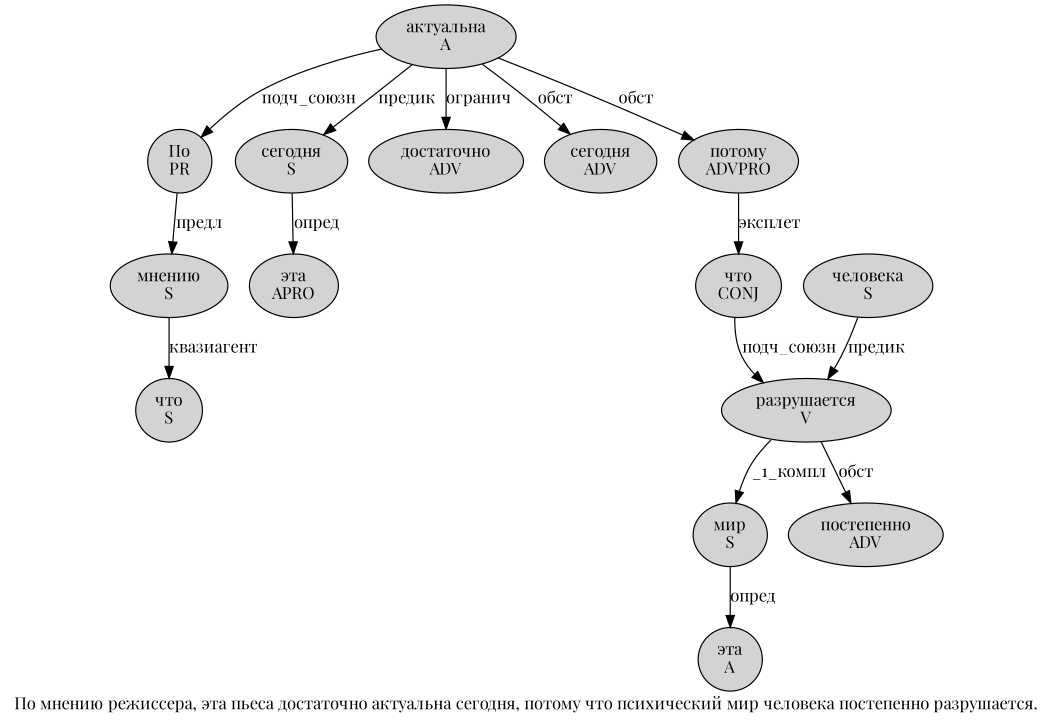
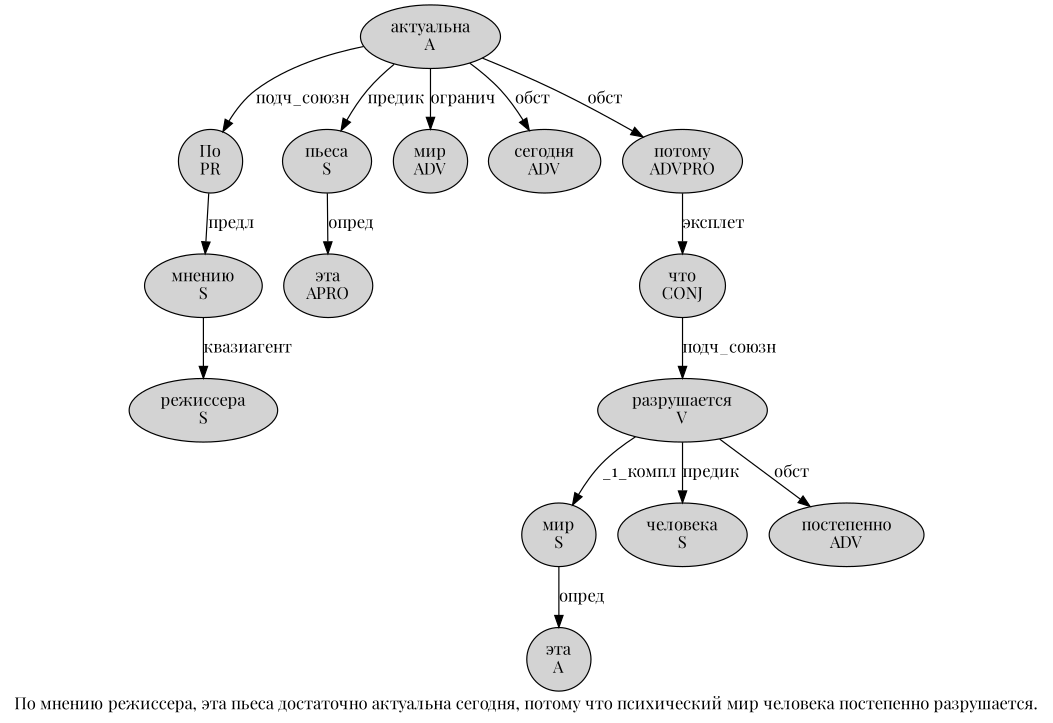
(292, 161) -> (327, 161)
(446, 161) -> (430, 161)
(847, 344) -> (683, 466)
(169, 410) -> (203, 410)
